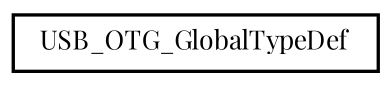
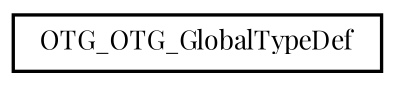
(196, 43) -> (197, 43)
